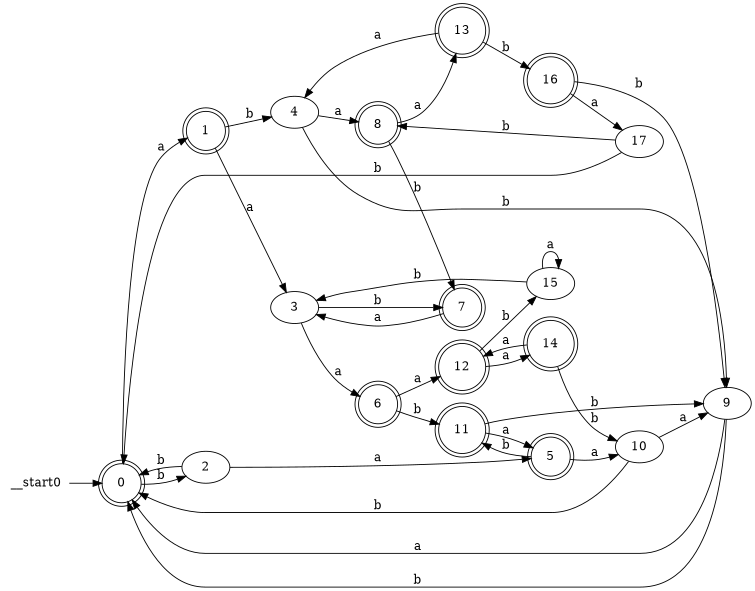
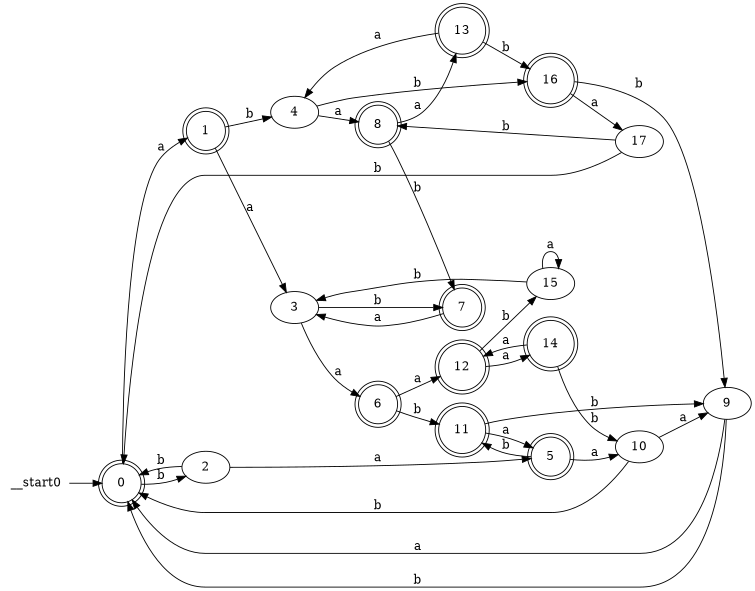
(557, 209) -> (417, 90)
